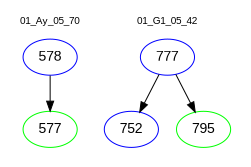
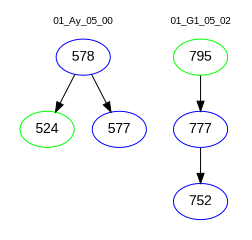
(50, 22) -> (83, 22)
(167, 22) -> (201, 22)
(183, 89) -> (201, 88)
none -> (47, 129)
(50, 129) -> (119, 129)
